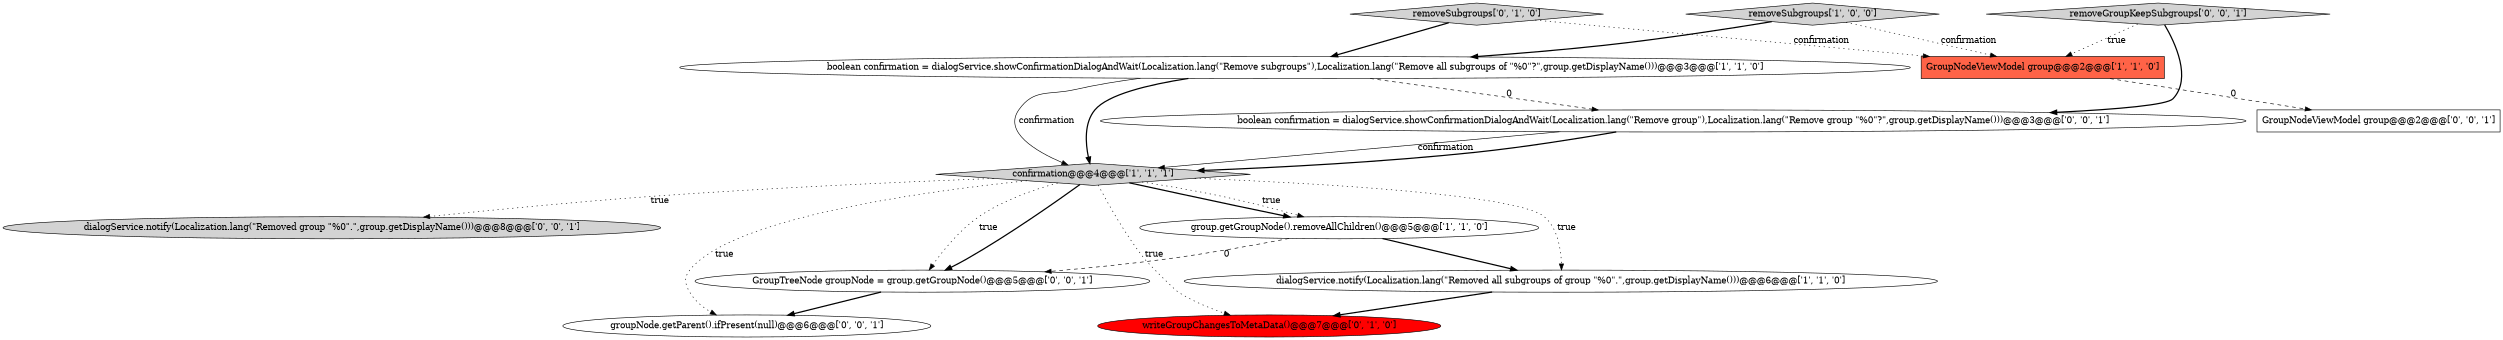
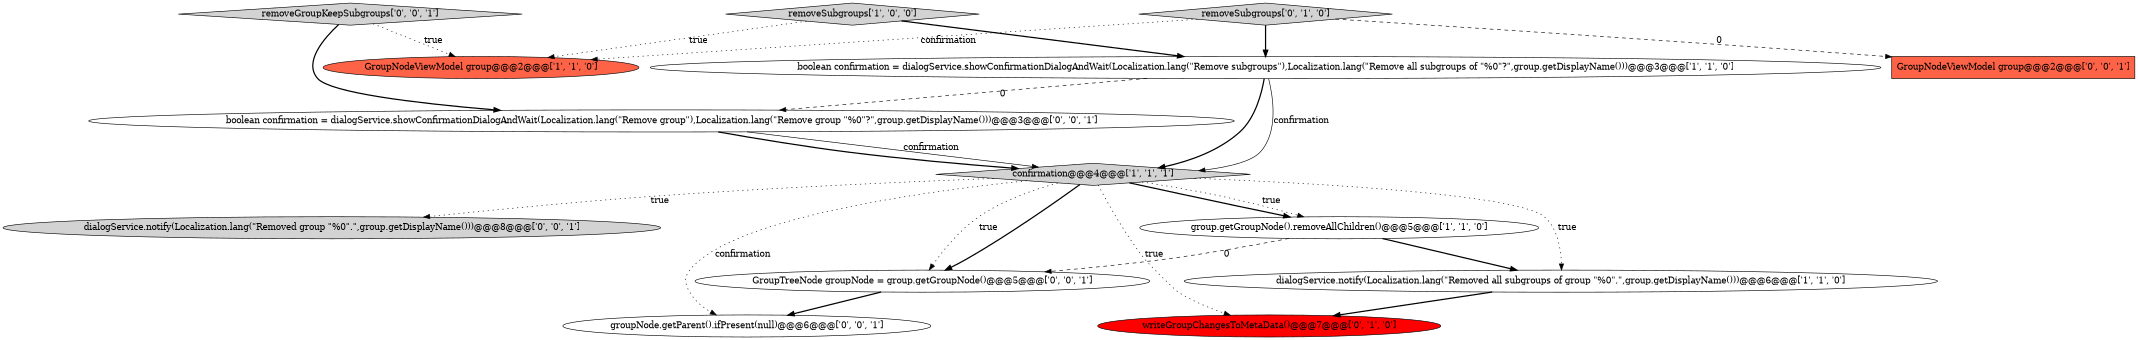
(1969, 41) -> (699, 41)
(2043, 68) -> (481, 68)
(2208, 94) -> (1610, 37)
(2379, 121) -> (2013, 68)
(724, 254) -> (743, 254)
